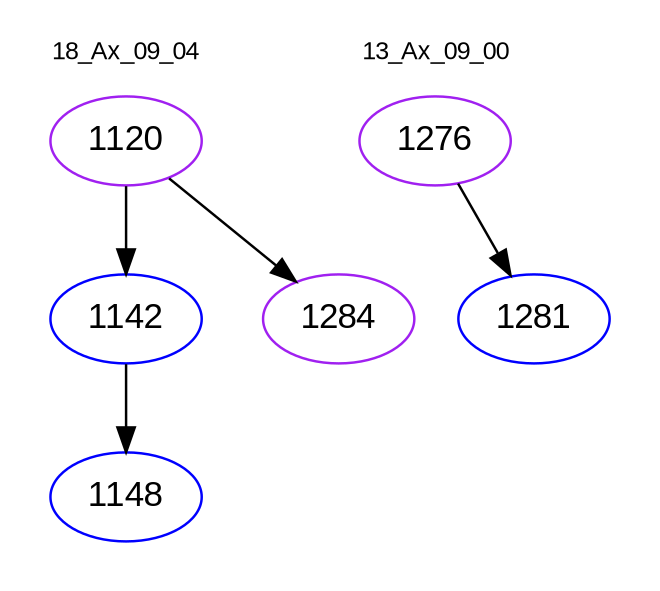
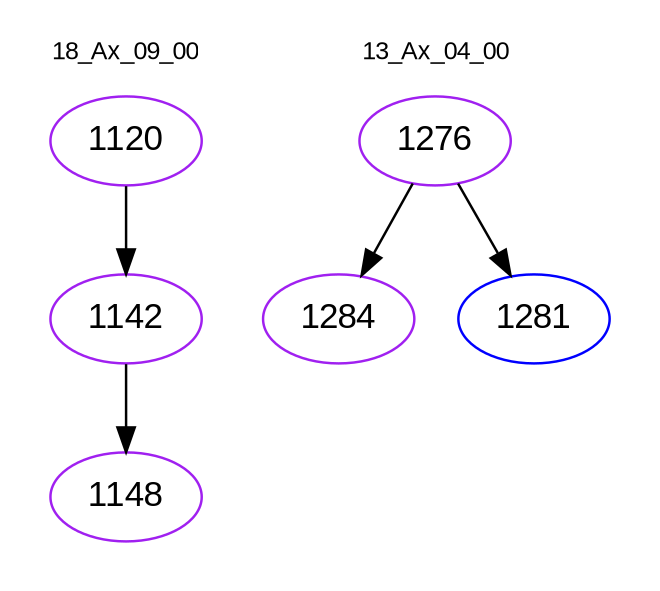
(126, 53) -> (126, 53)
(436, 53) -> (436, 53)
(207, 209) -> (393, 218)
(126, 319) -> (126, 319)
(126, 497) -> (126, 497)
